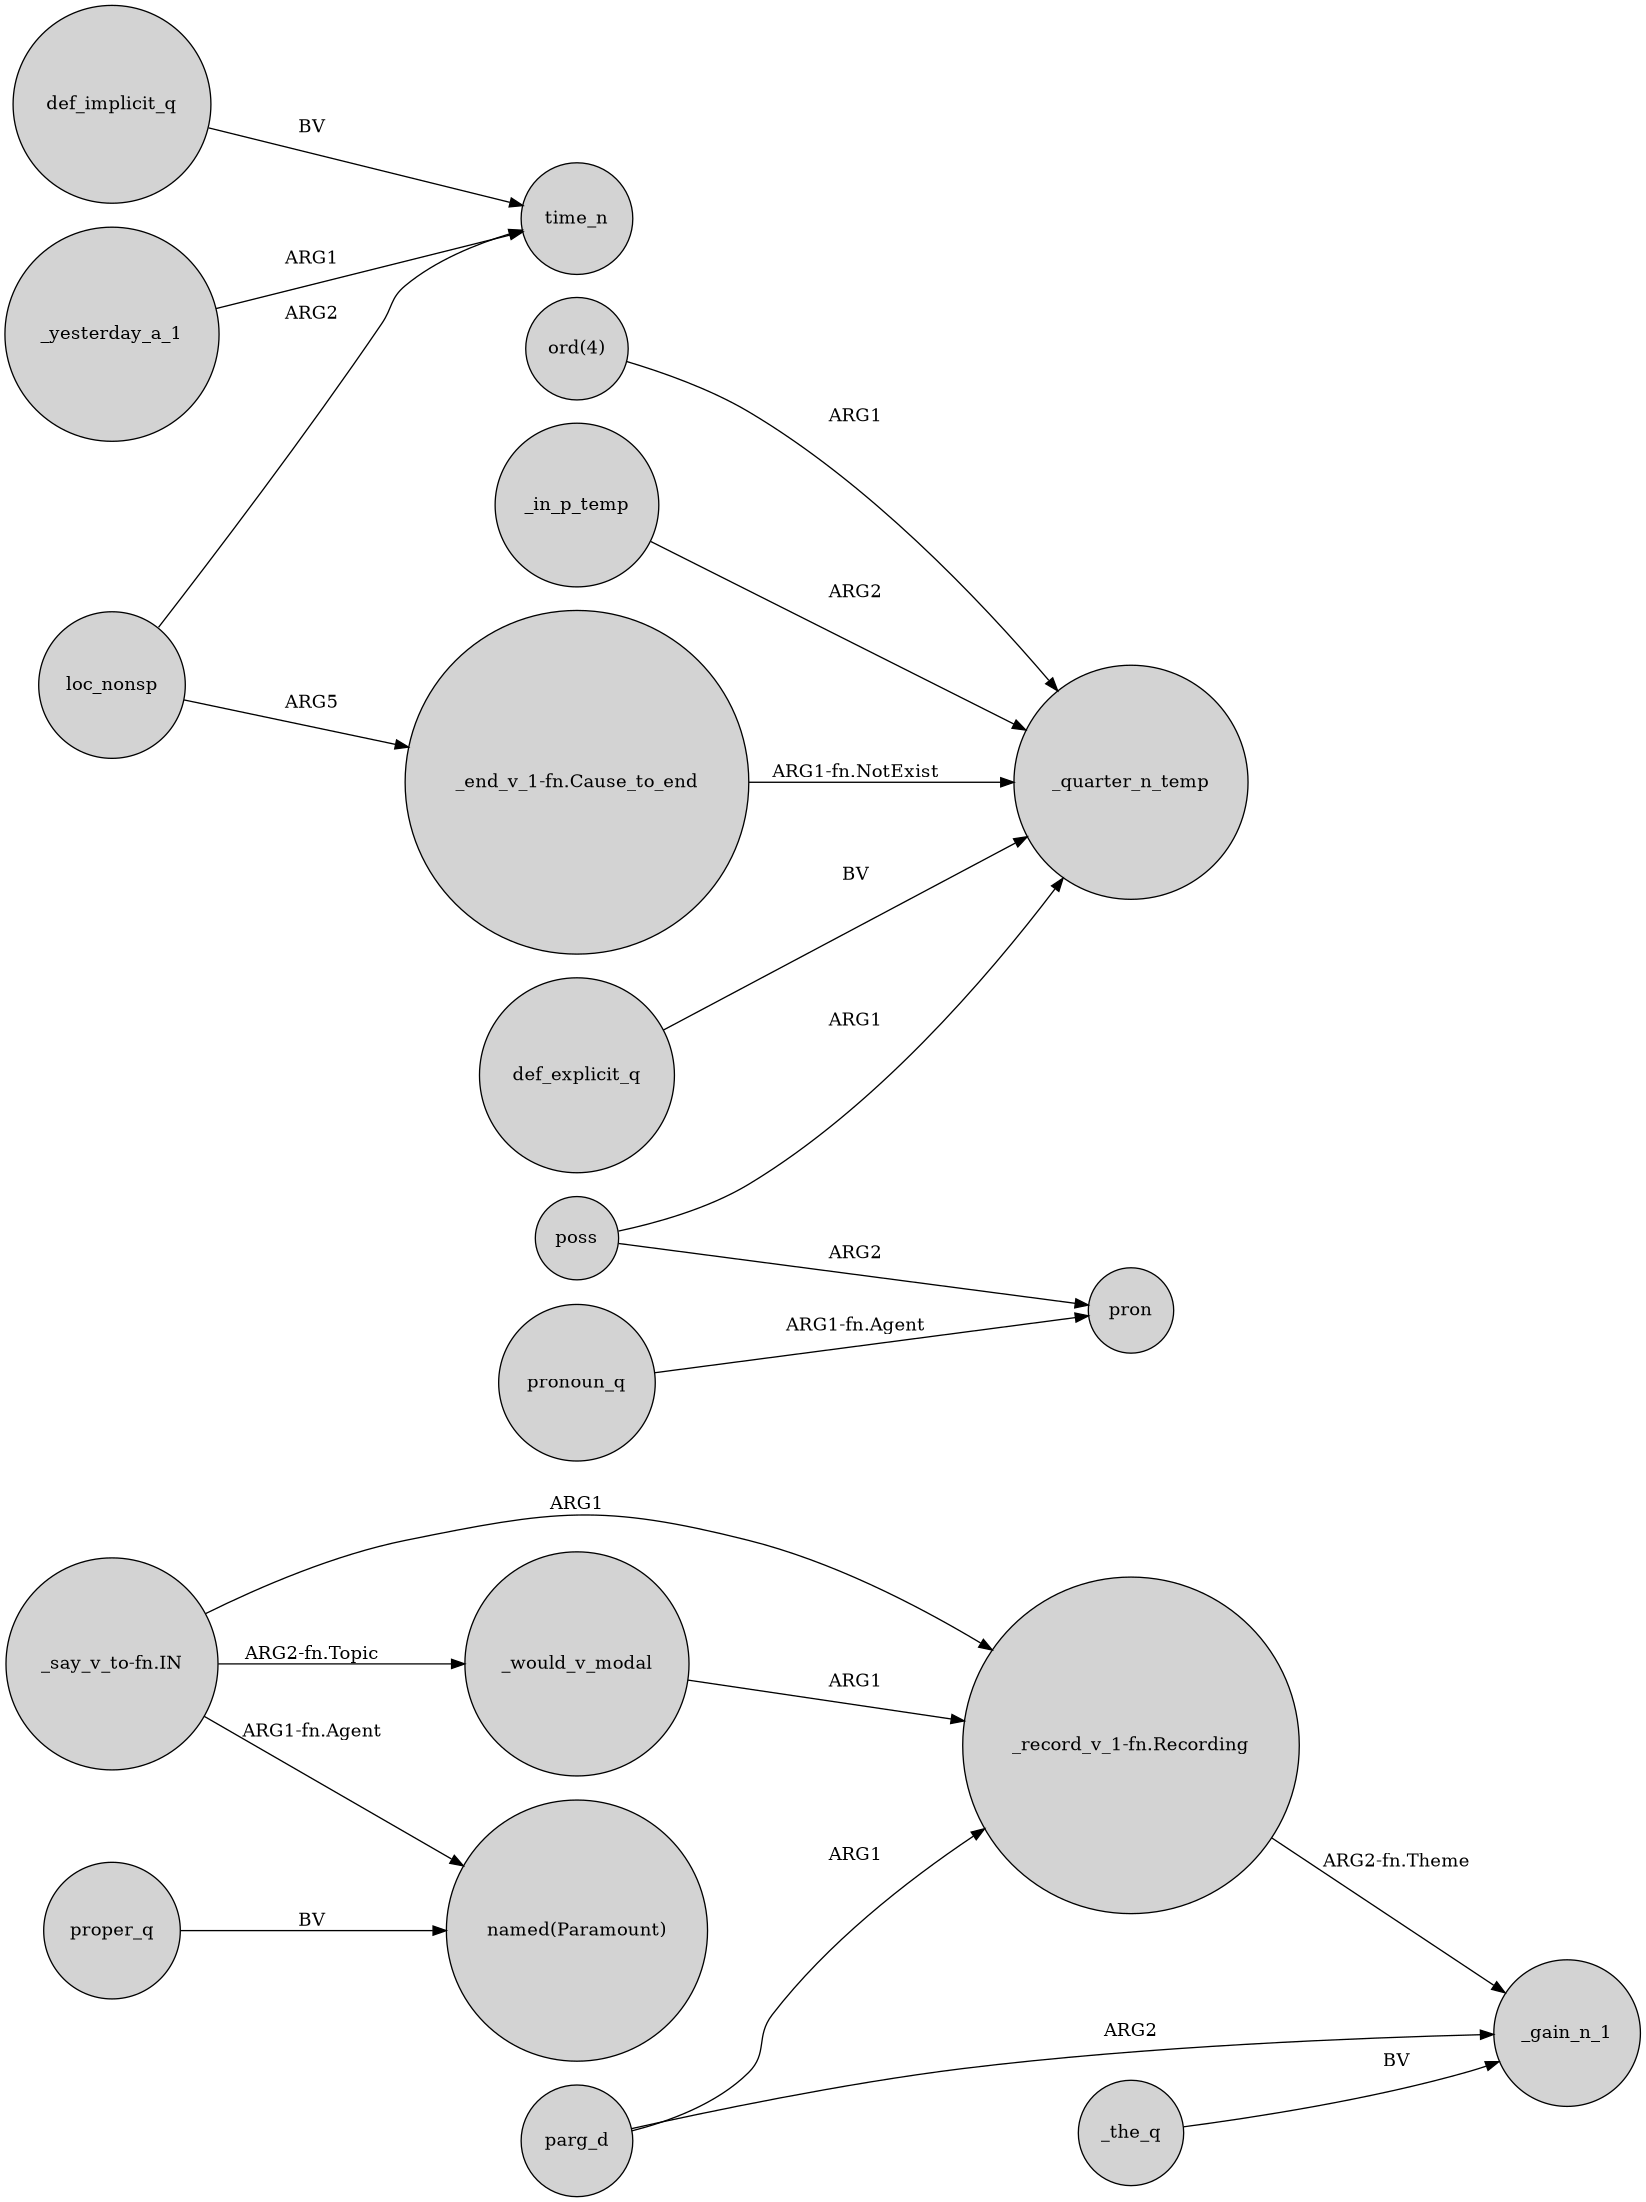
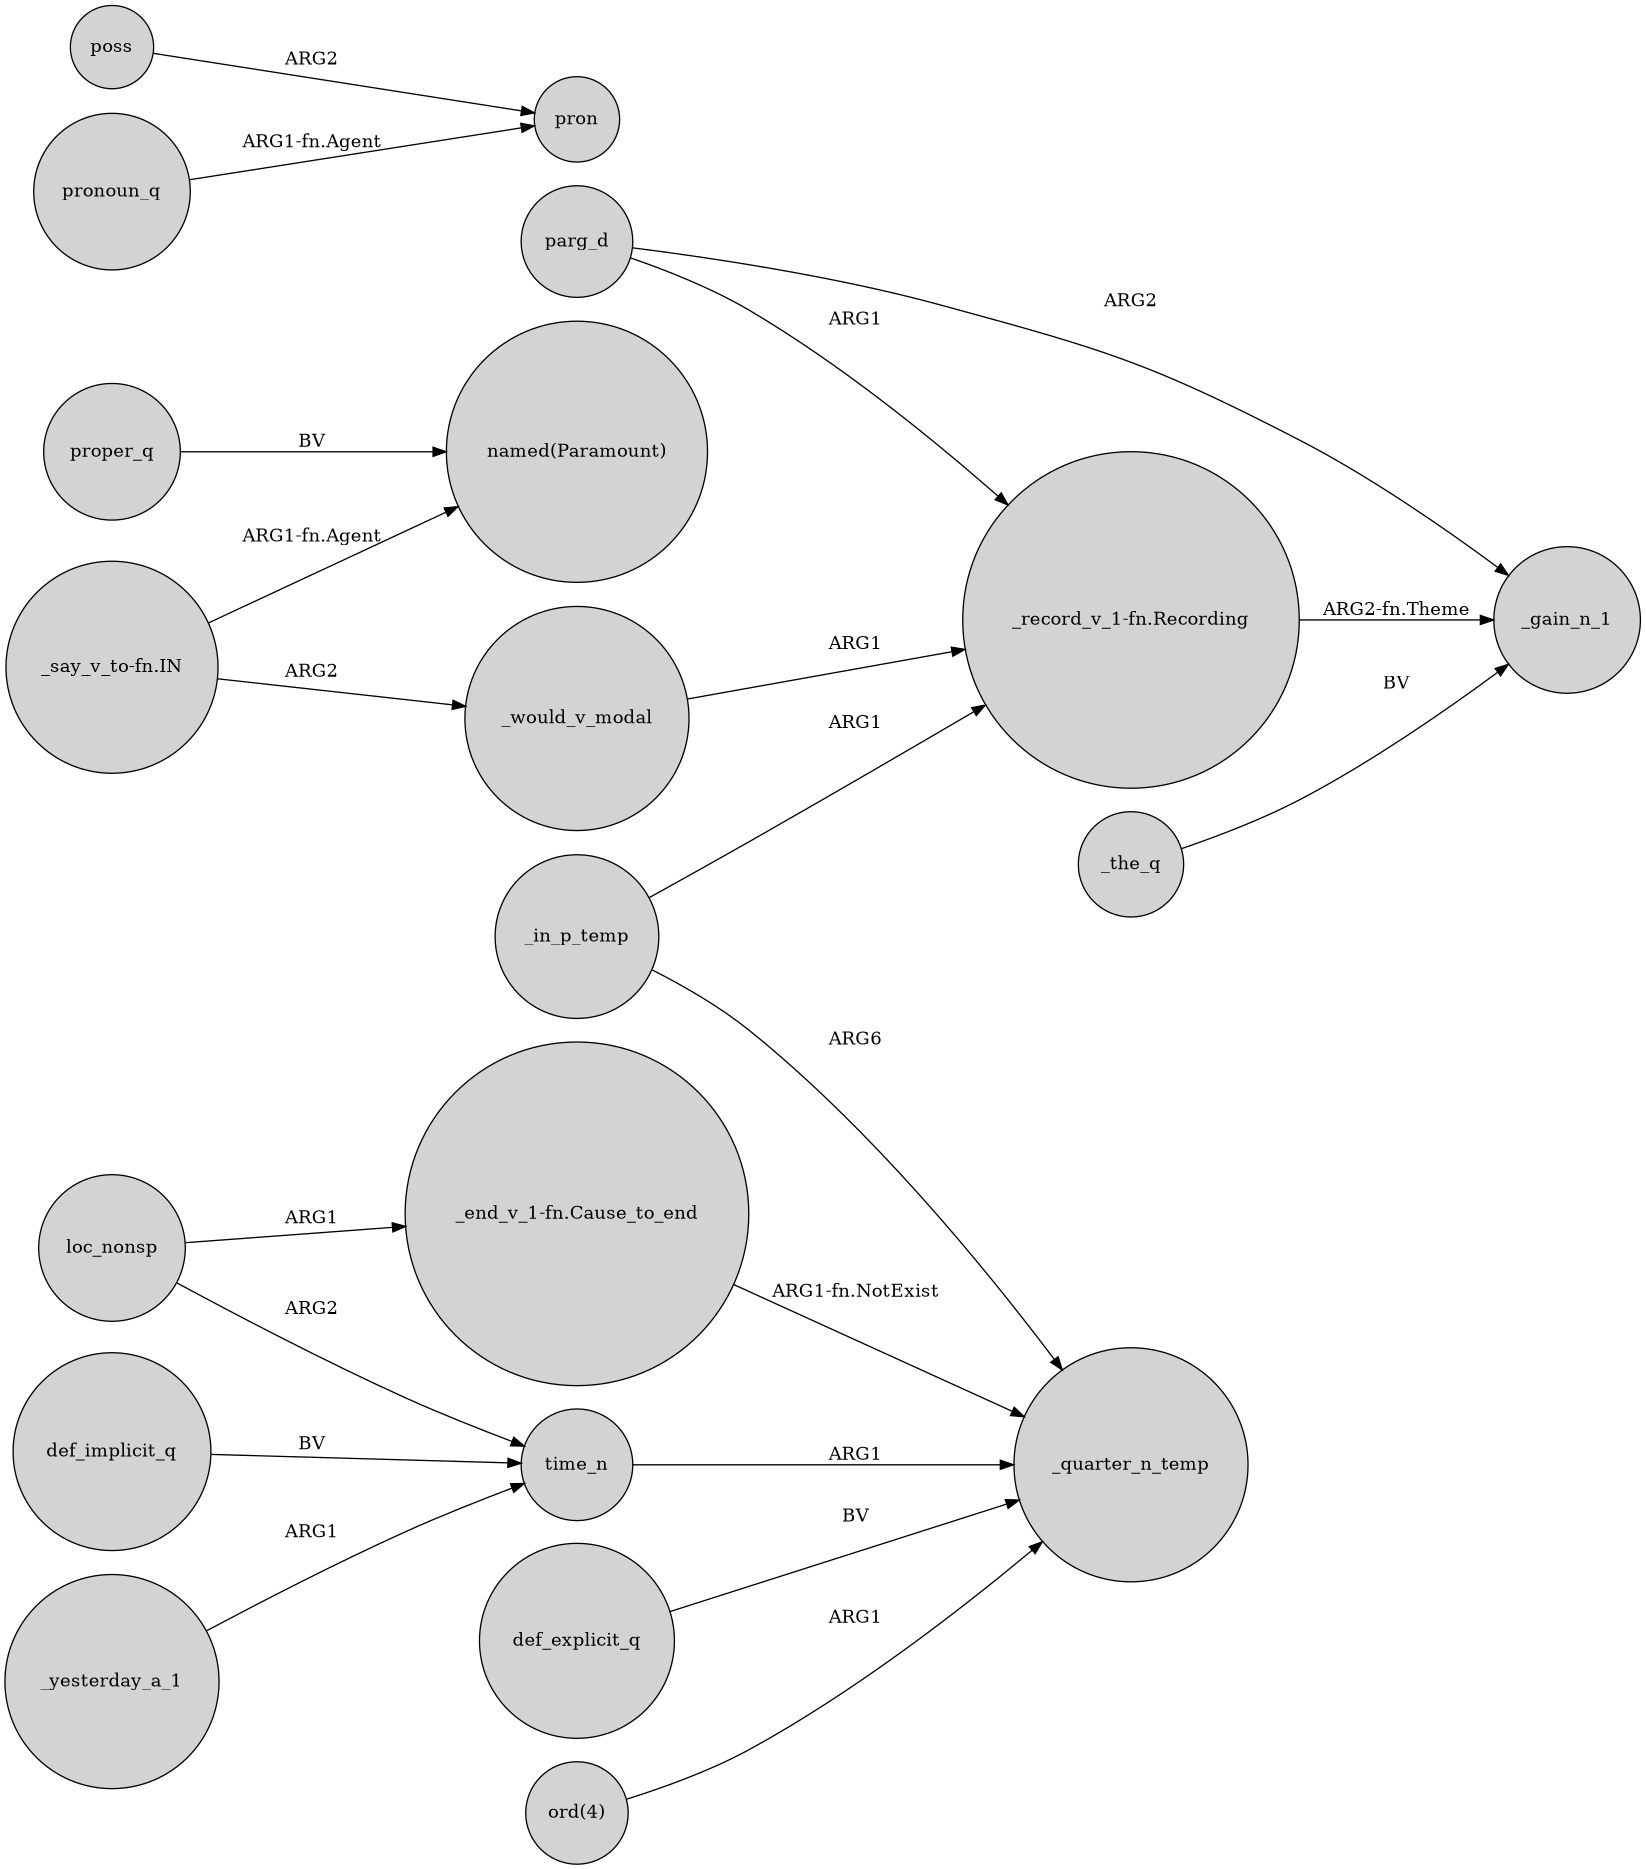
(856, 592) -> (856, 1040)
(312, 703) -> (312, 1218)
(864, 1098) -> (816, 1465)
(598, 1516) -> (812, 806)
(312, 1654) -> (312, 672)
